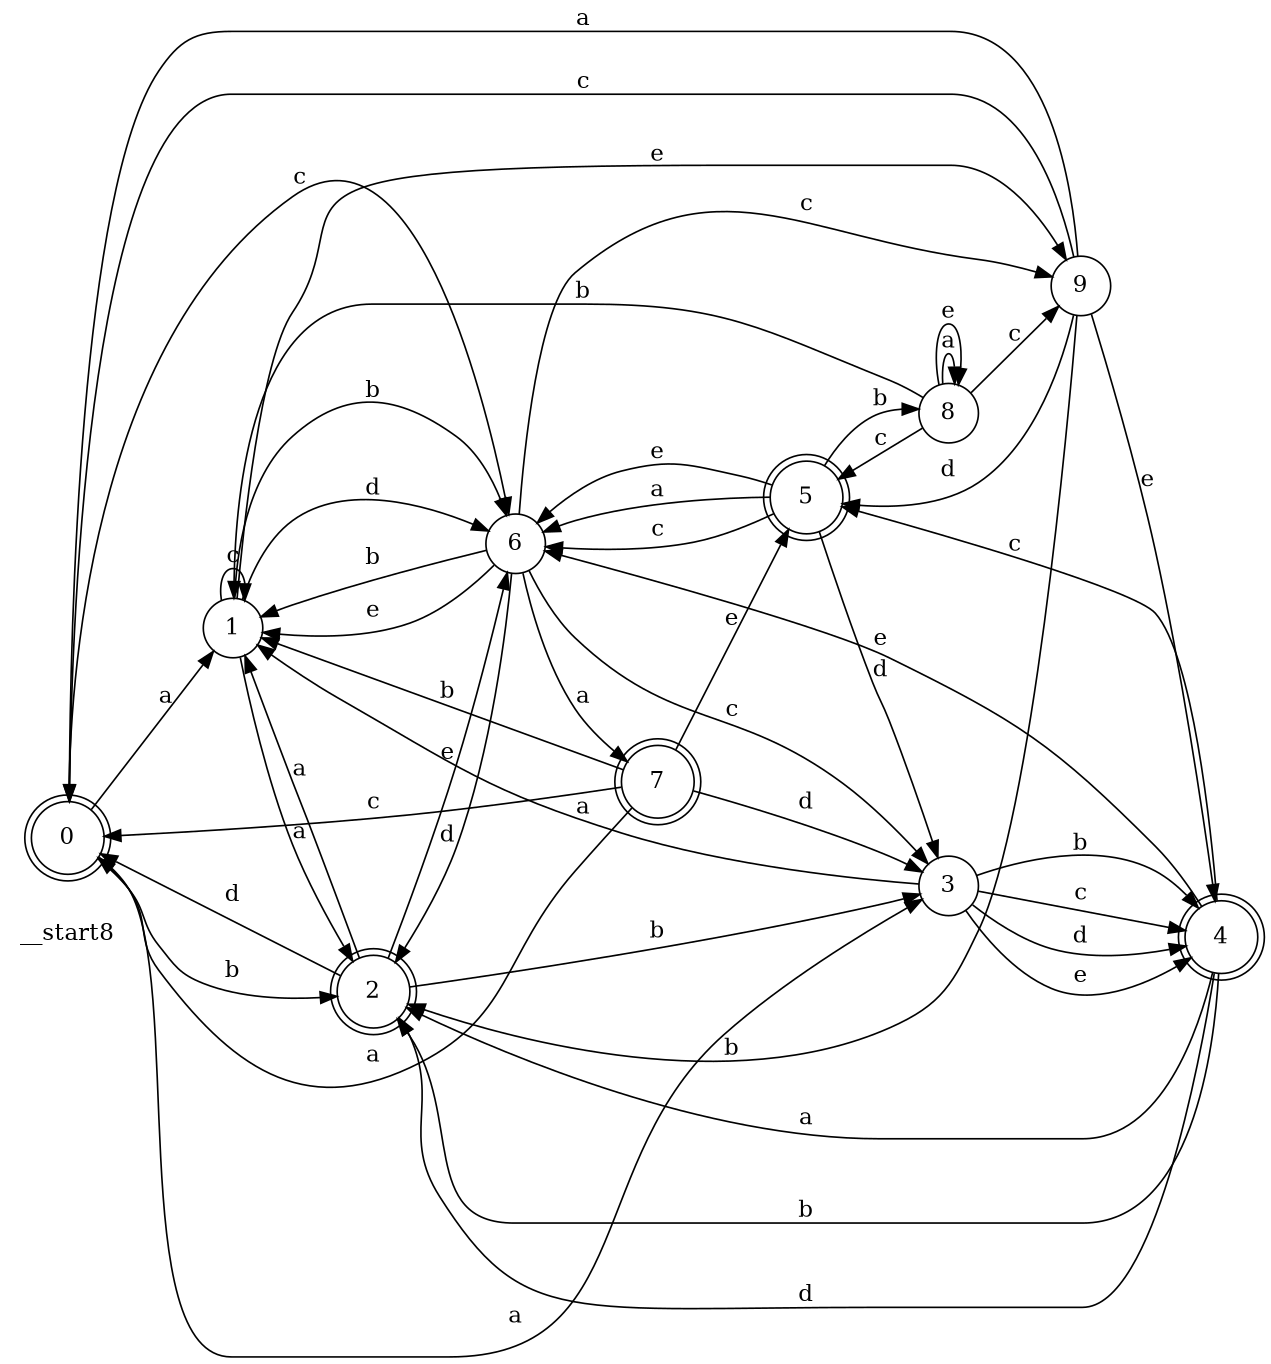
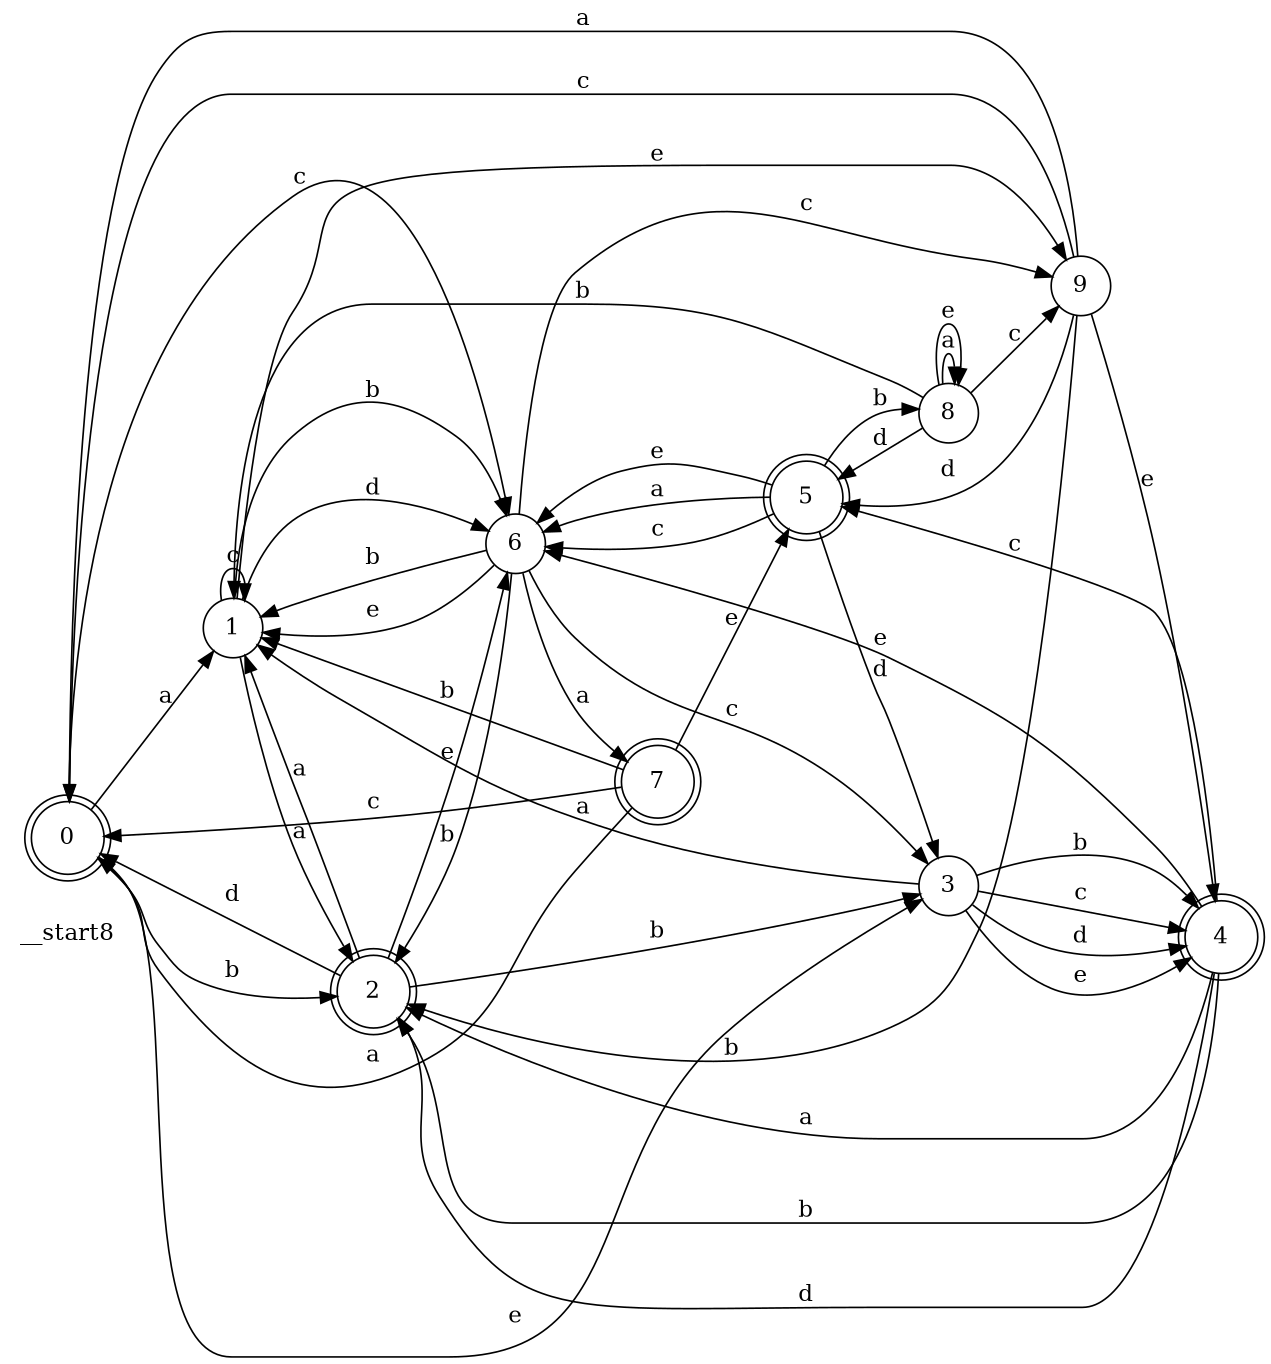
(881, 439) -> (881, 439)
(802, 824) -> none
(448, 835) -> (448, 835)
(516, 1316) -> (516, 1316)
